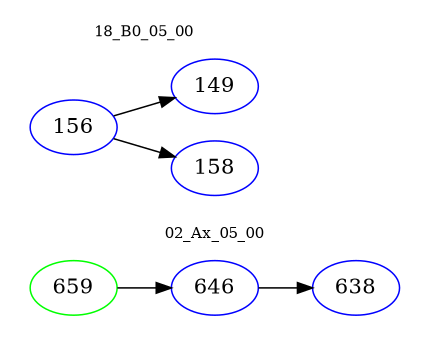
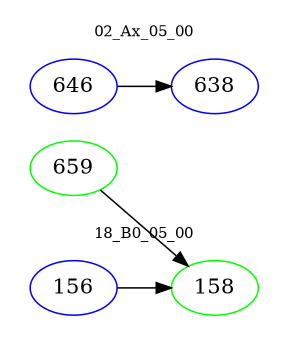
(215, 86) -> none
(215, 168) -> (215, 288)
(137, 288) -> (146, 230)
